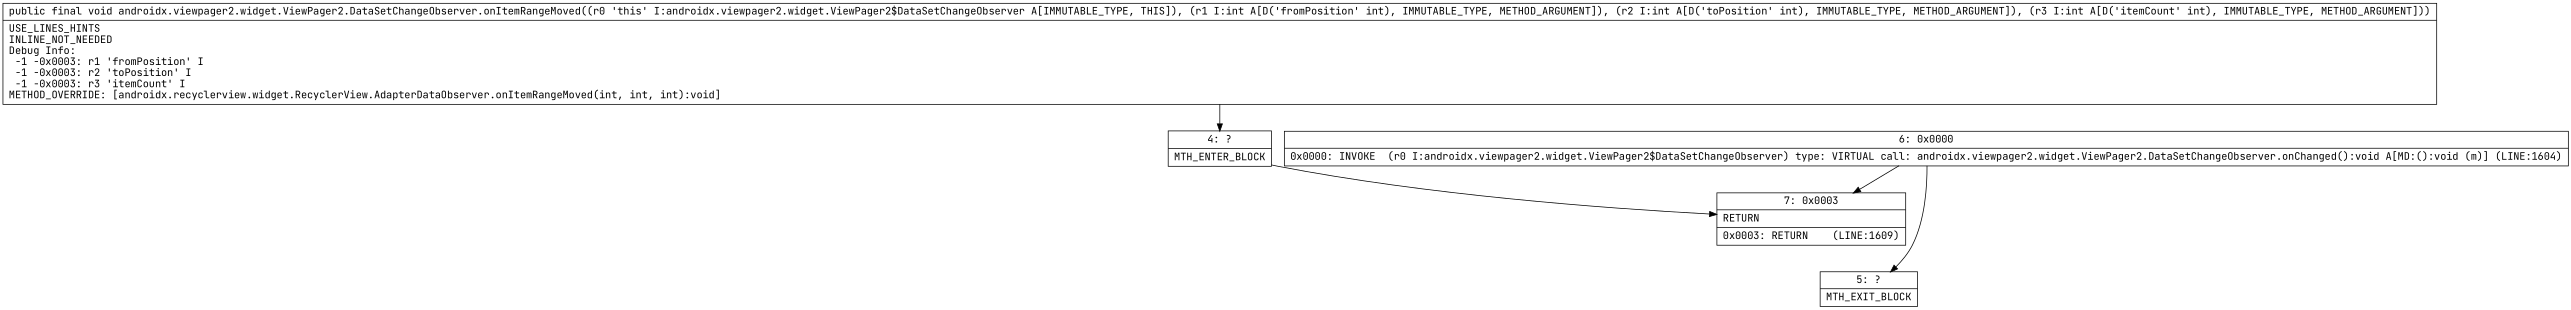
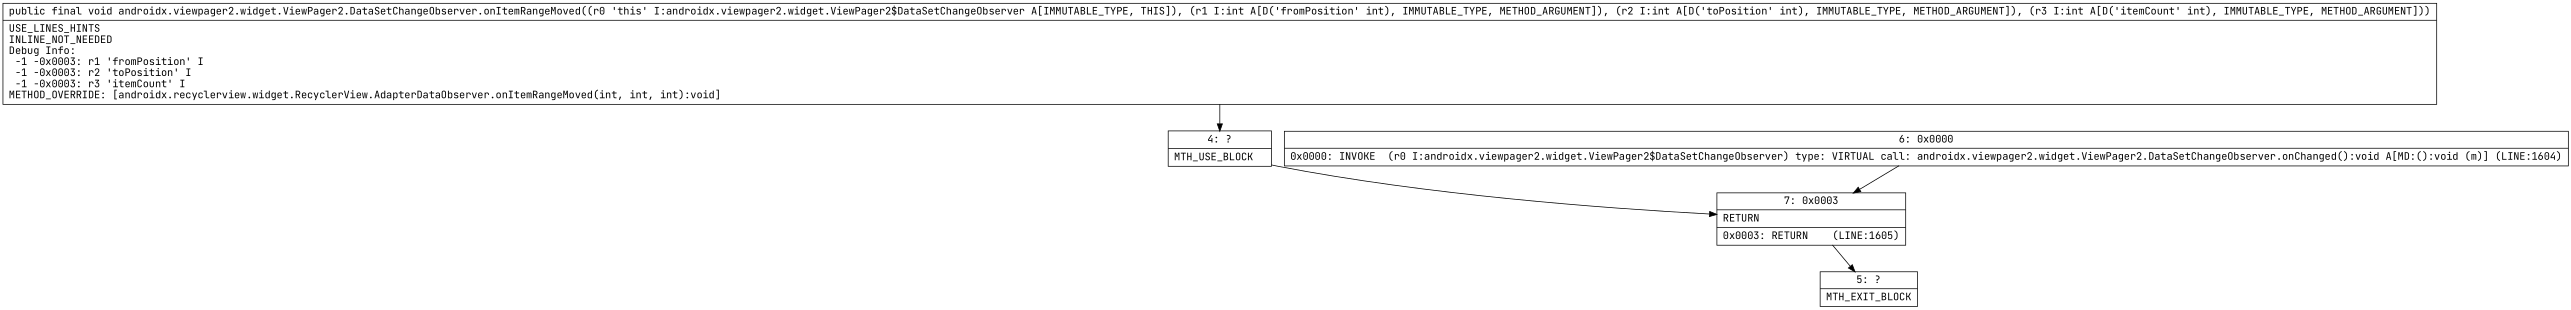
(1220, 157) -> (1214, 157)
(1921, 220) -> (1841, 256)
(1811, 236) -> (1811, 236)
